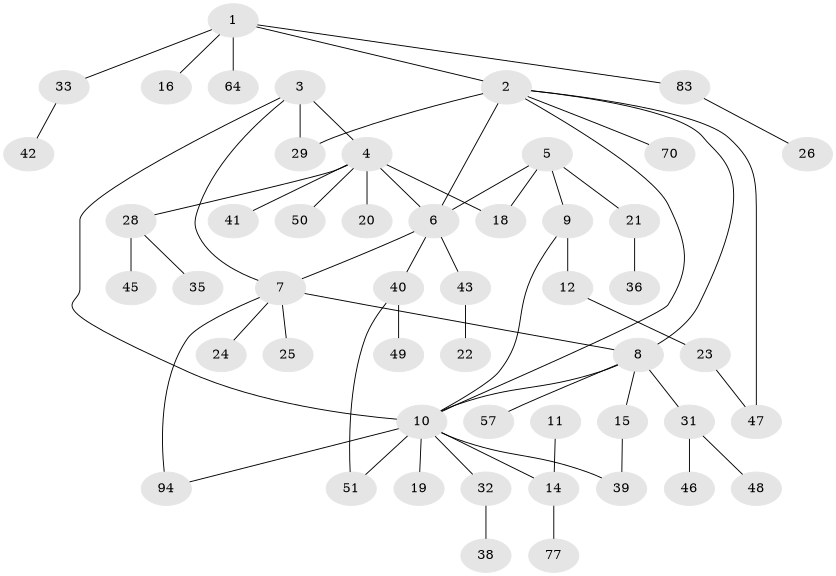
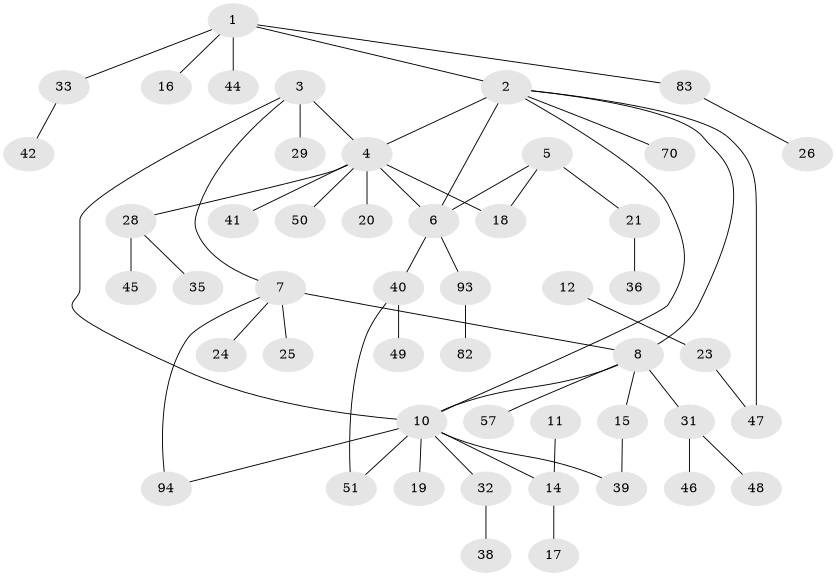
(233, 87) -> (233, 87)
(400, 116) -> (437, 121)
(568, 221) -> none
(358, 256) -> none
(466, 288) -> (466, 288)
(466, 355) -> (466, 355)
(554, 556) -> (554, 556)
